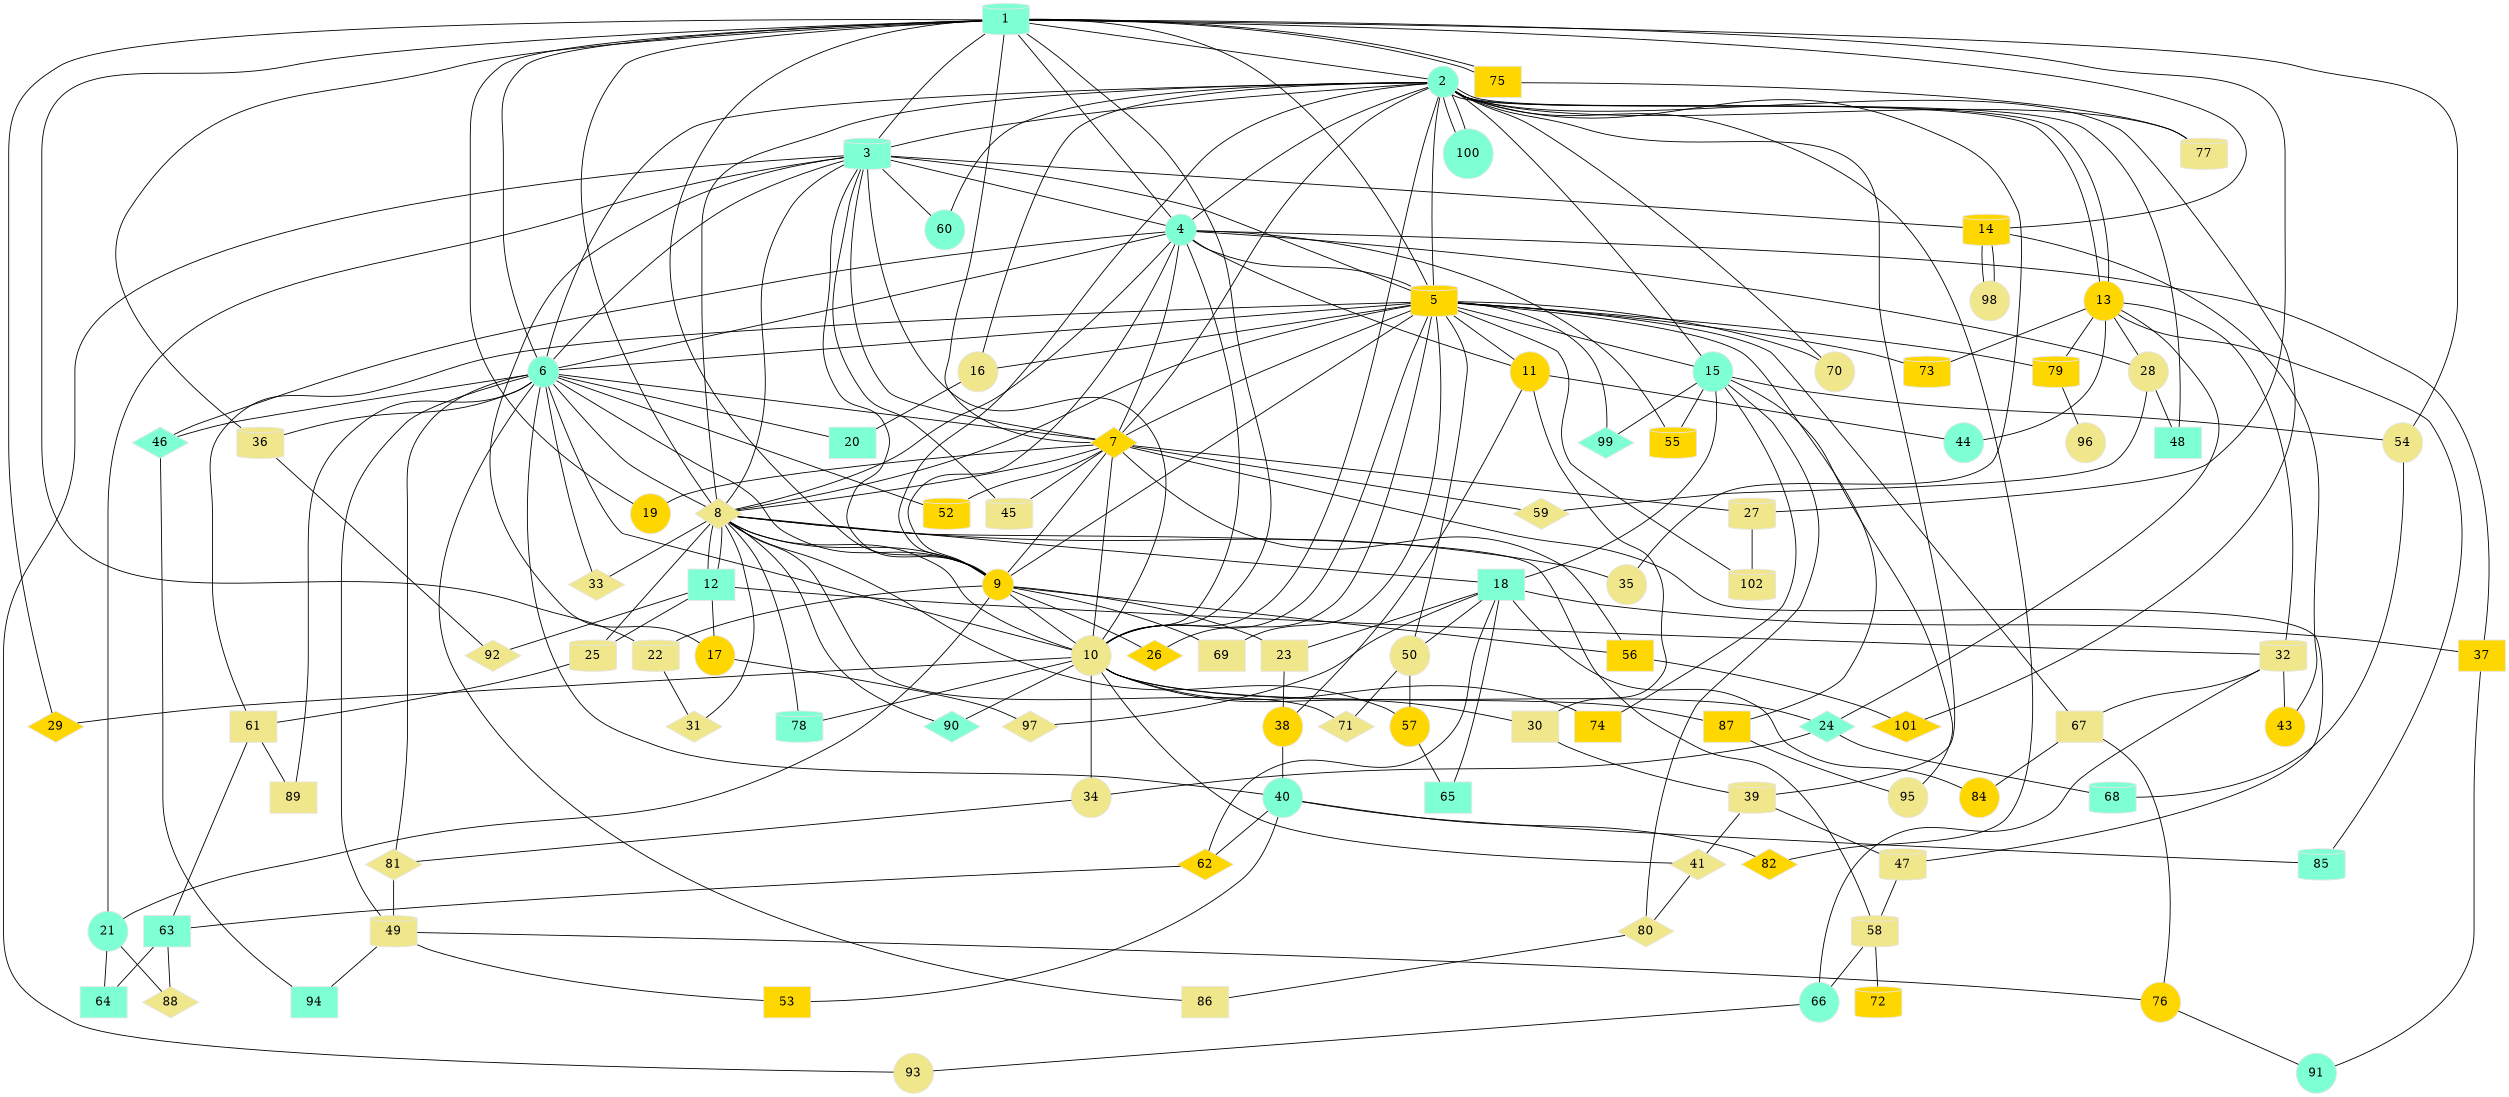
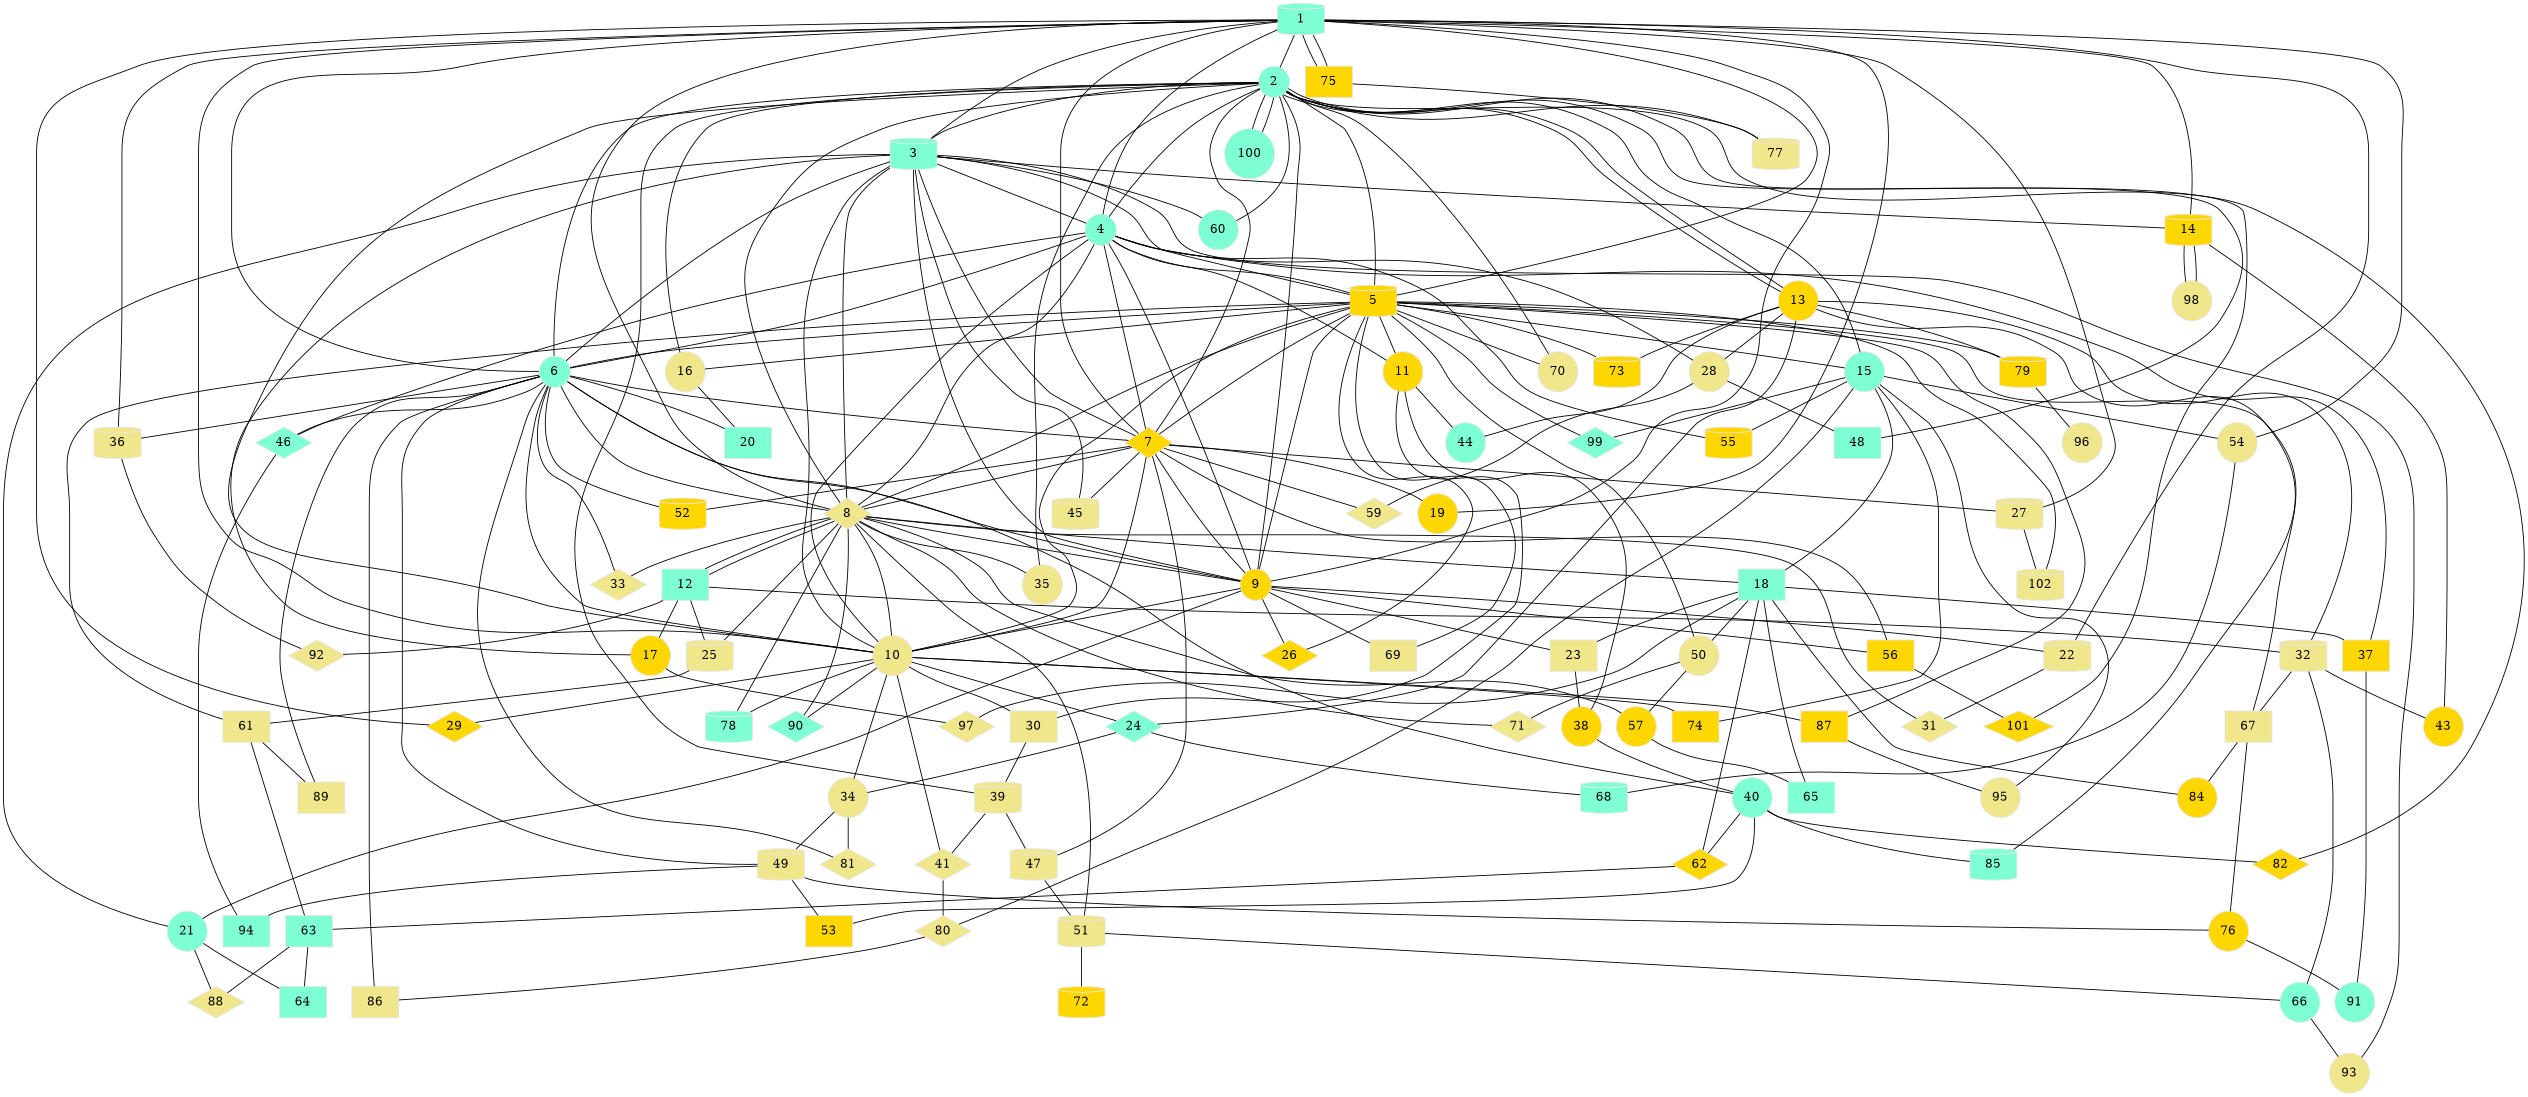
(394, 898) -> (815, 830)
(1875, 931) -> (1082, 931)
